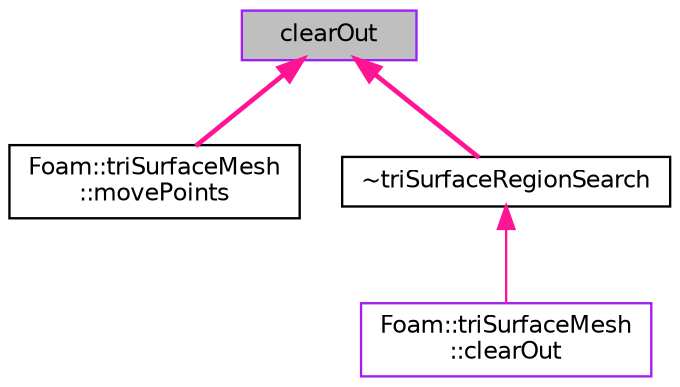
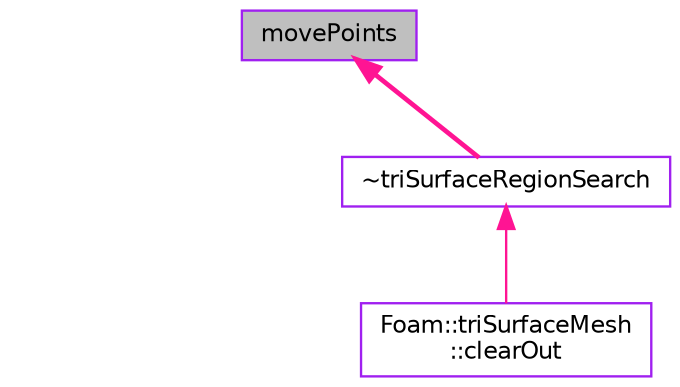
(329, 35) -> (329, 35)
(155, 182) -> none
(506, 182) -> (506, 182)
